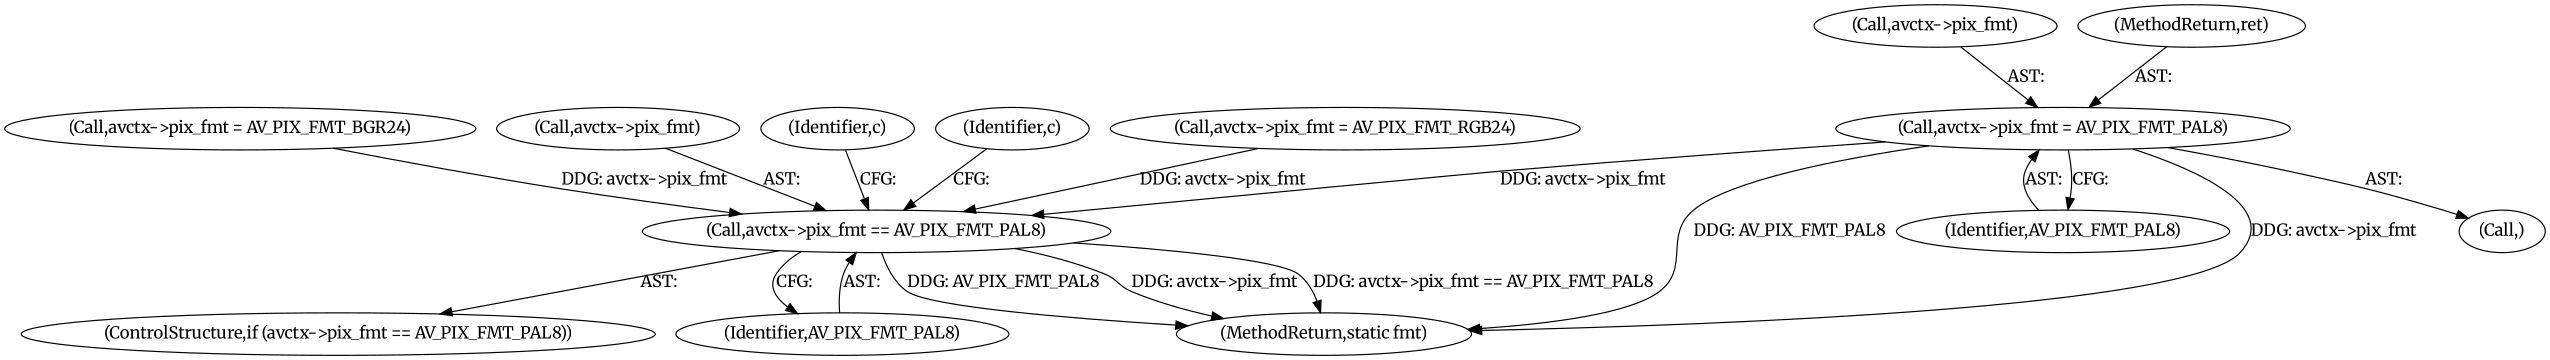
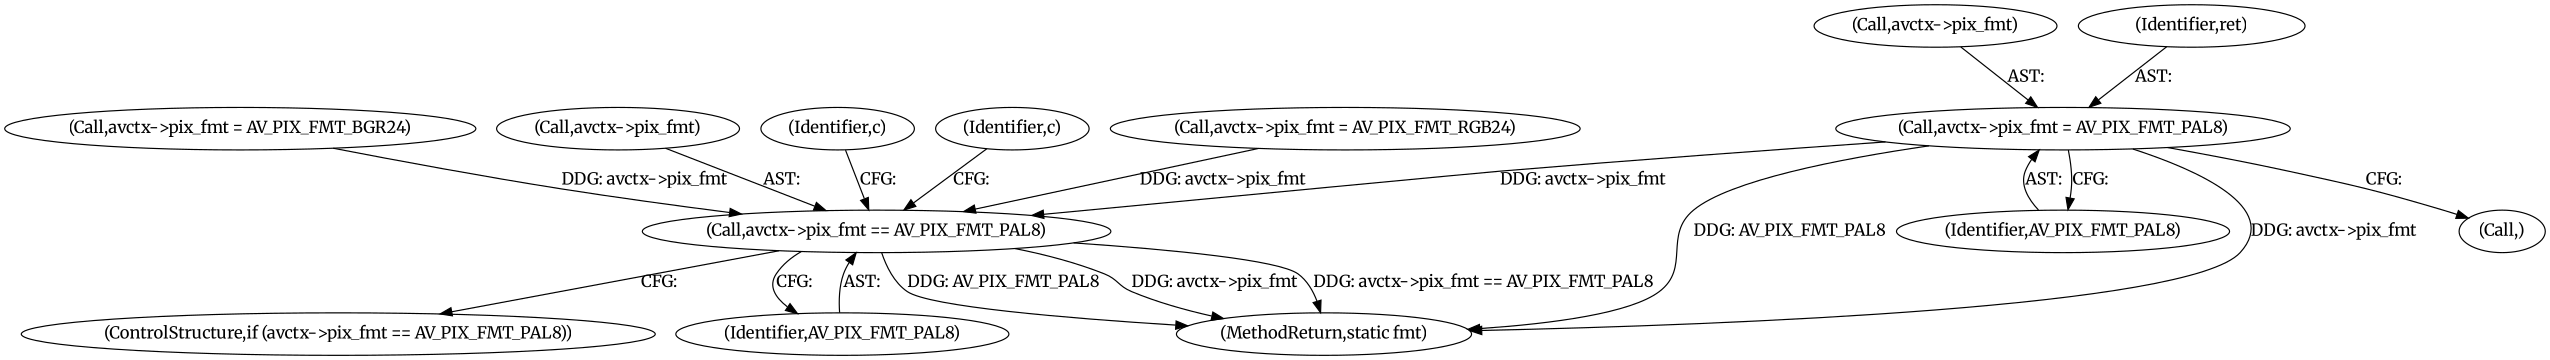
(2192, 26) -> (2192, 26)
(2386, 180) -> (2386, 180)
(661, 283) -> (661, 283)
